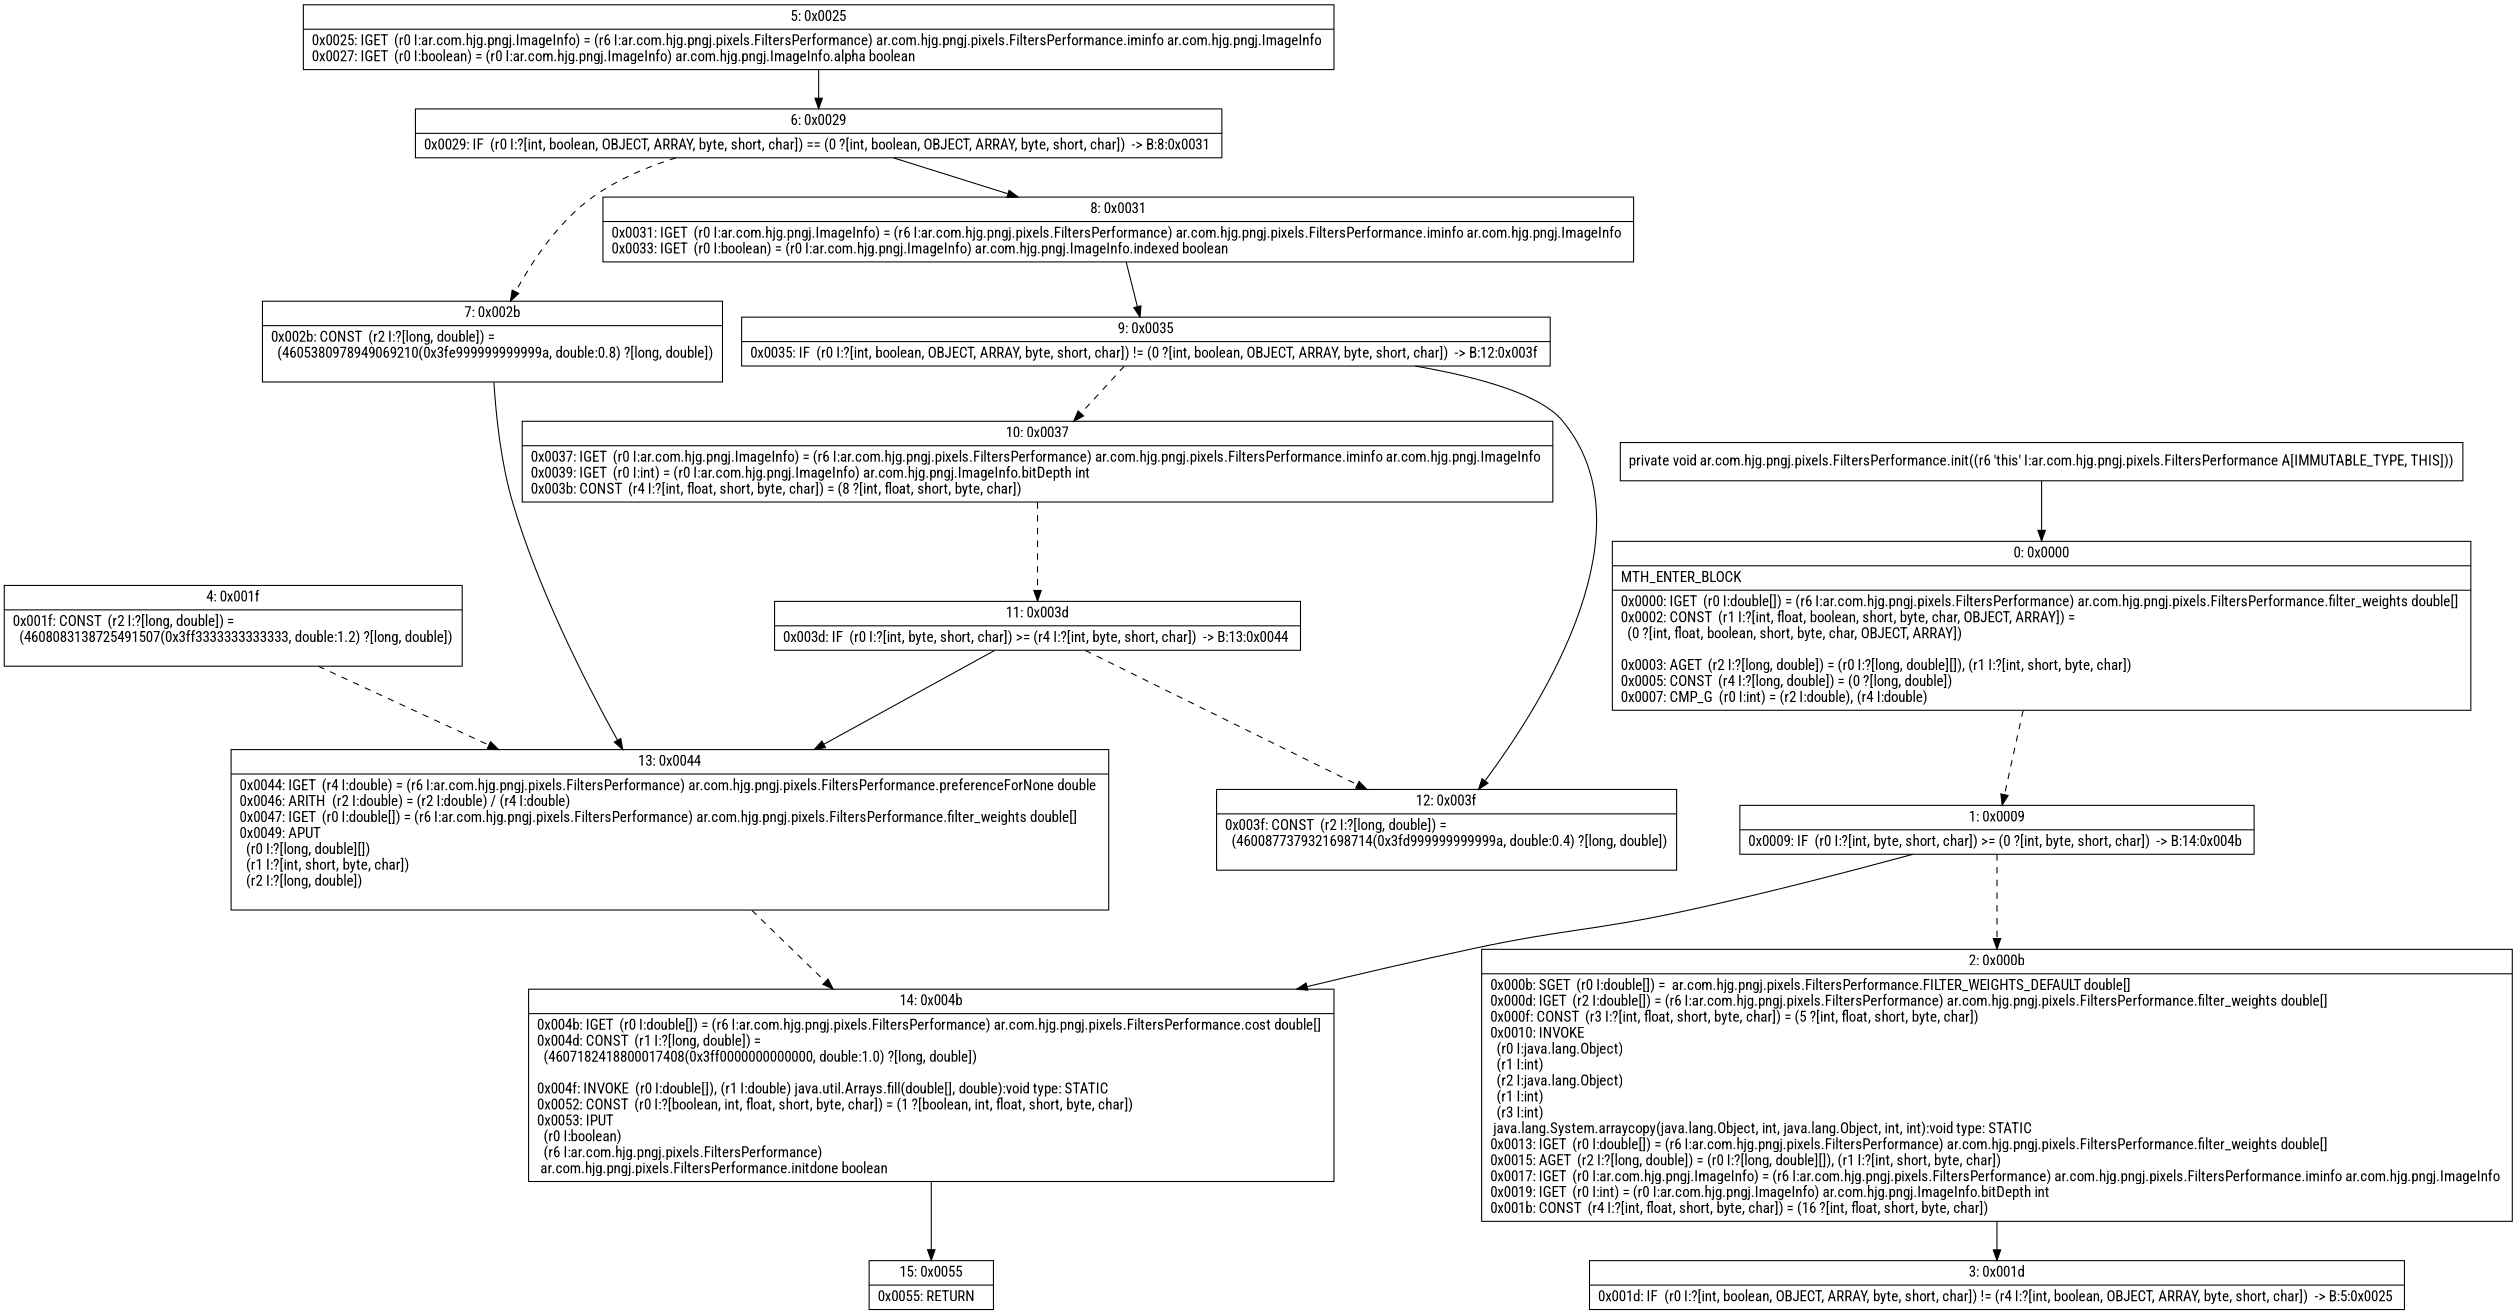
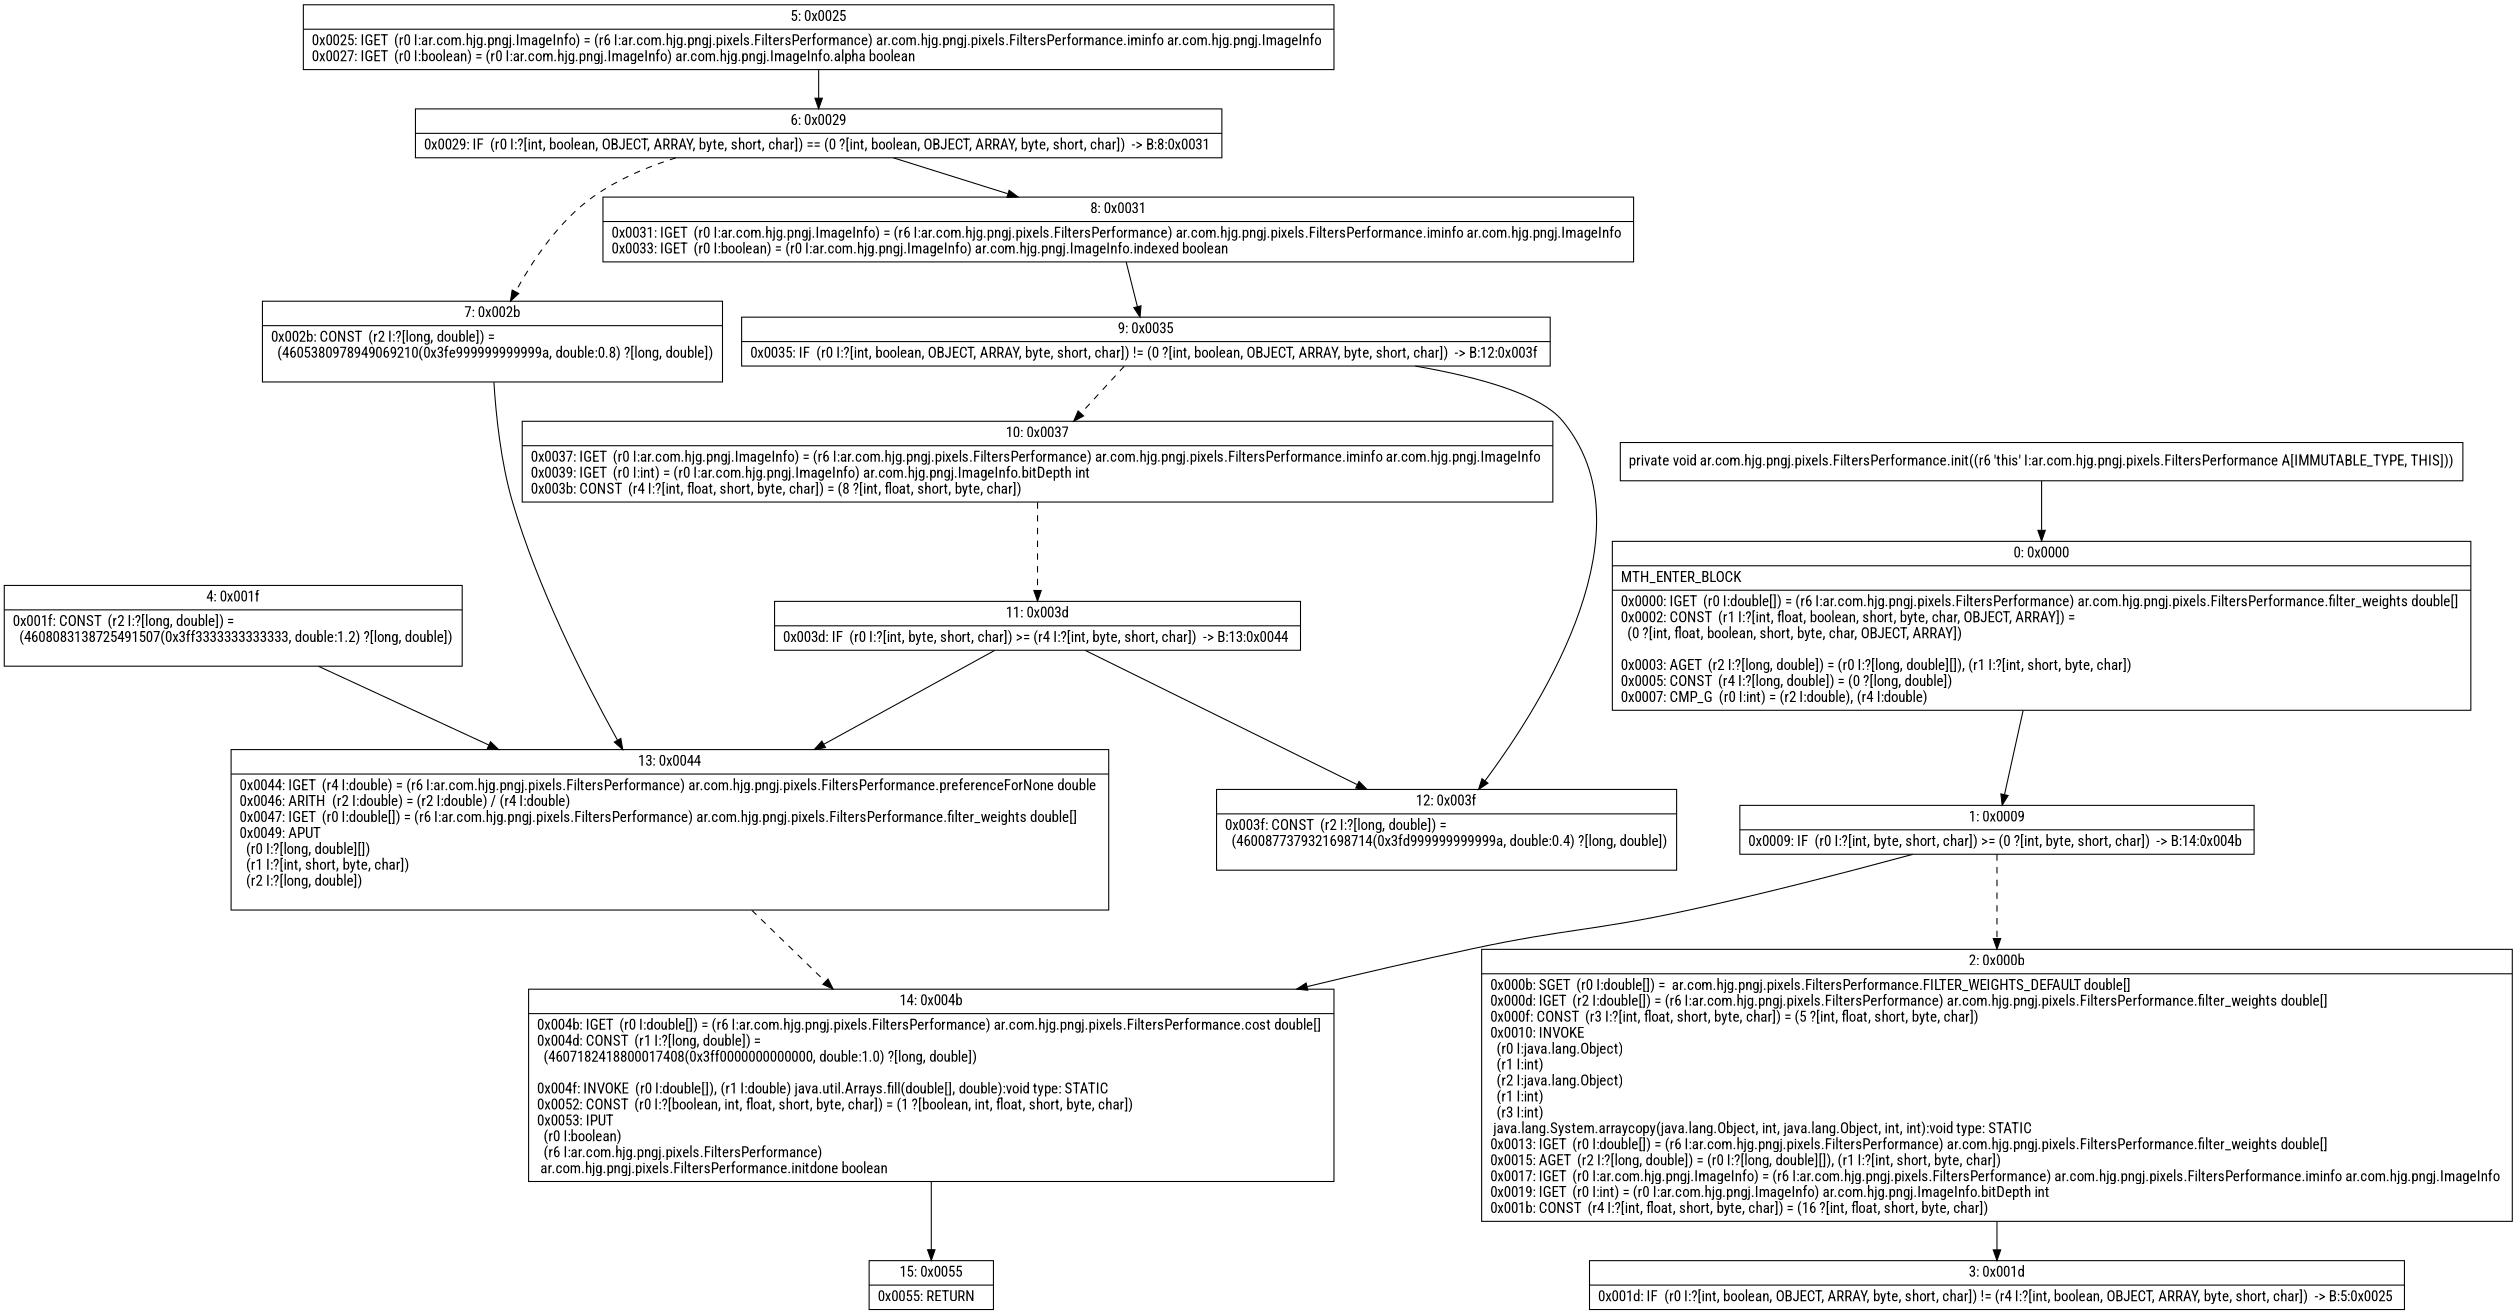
(404, 706) -> (404, 706)
(1221, 717) -> (1221, 717)
(2014, 752) -> (2014, 752)
